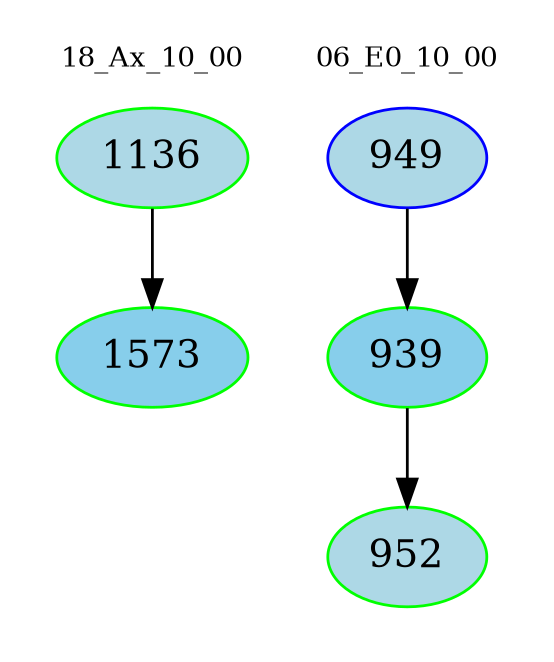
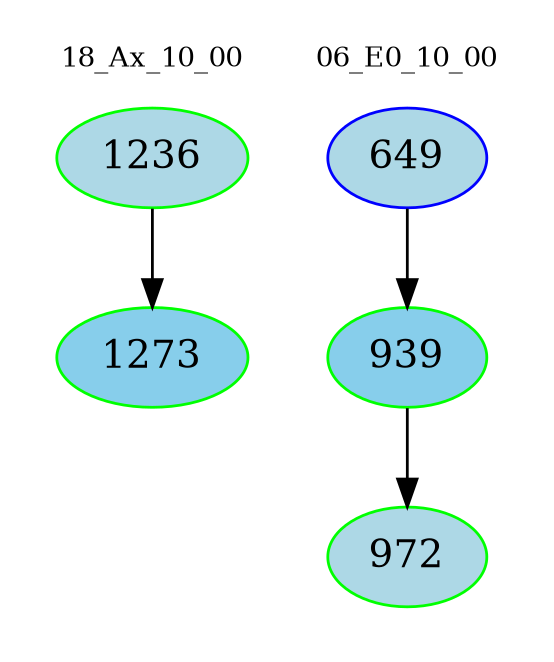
(152, 158) -> (152, 158)
(407, 158) -> (407, 158)
(152, 357) -> (152, 357)
(407, 557) -> (407, 557)
